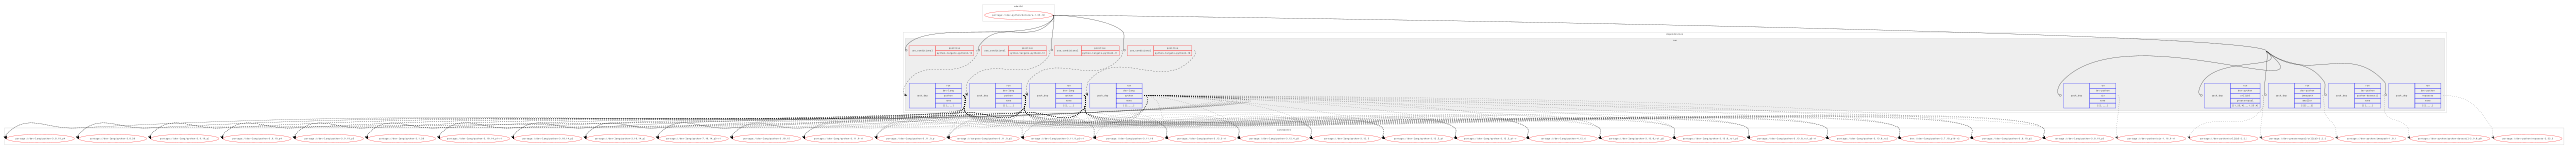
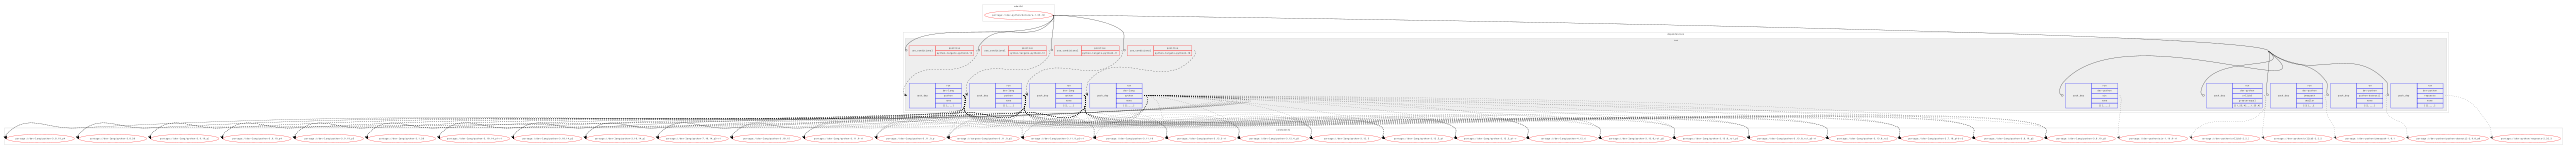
(1935, 139) -> (1936, 139)
(2298, 139) -> (2298, 139)
